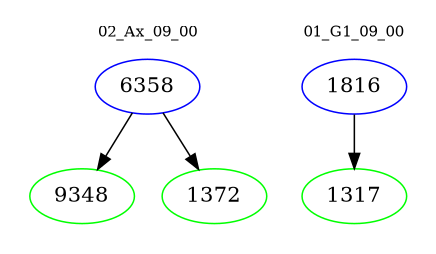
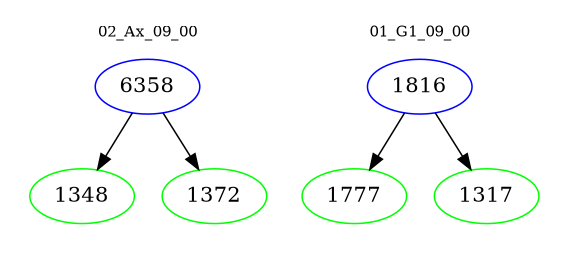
(82, 196) -> (82, 196)
none -> (354, 196)
